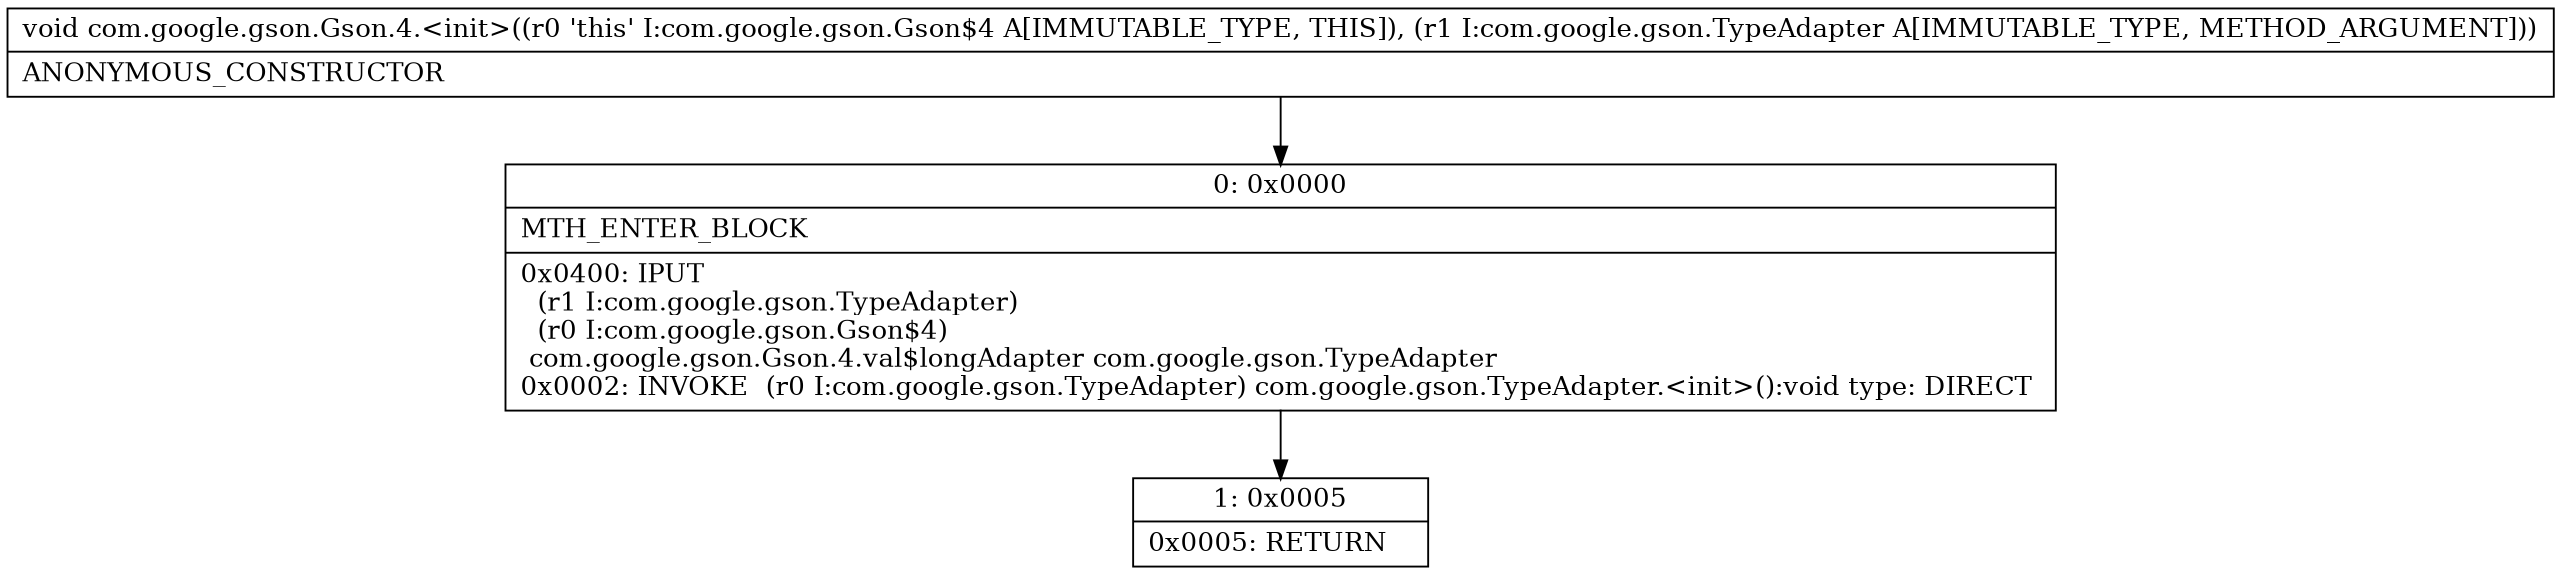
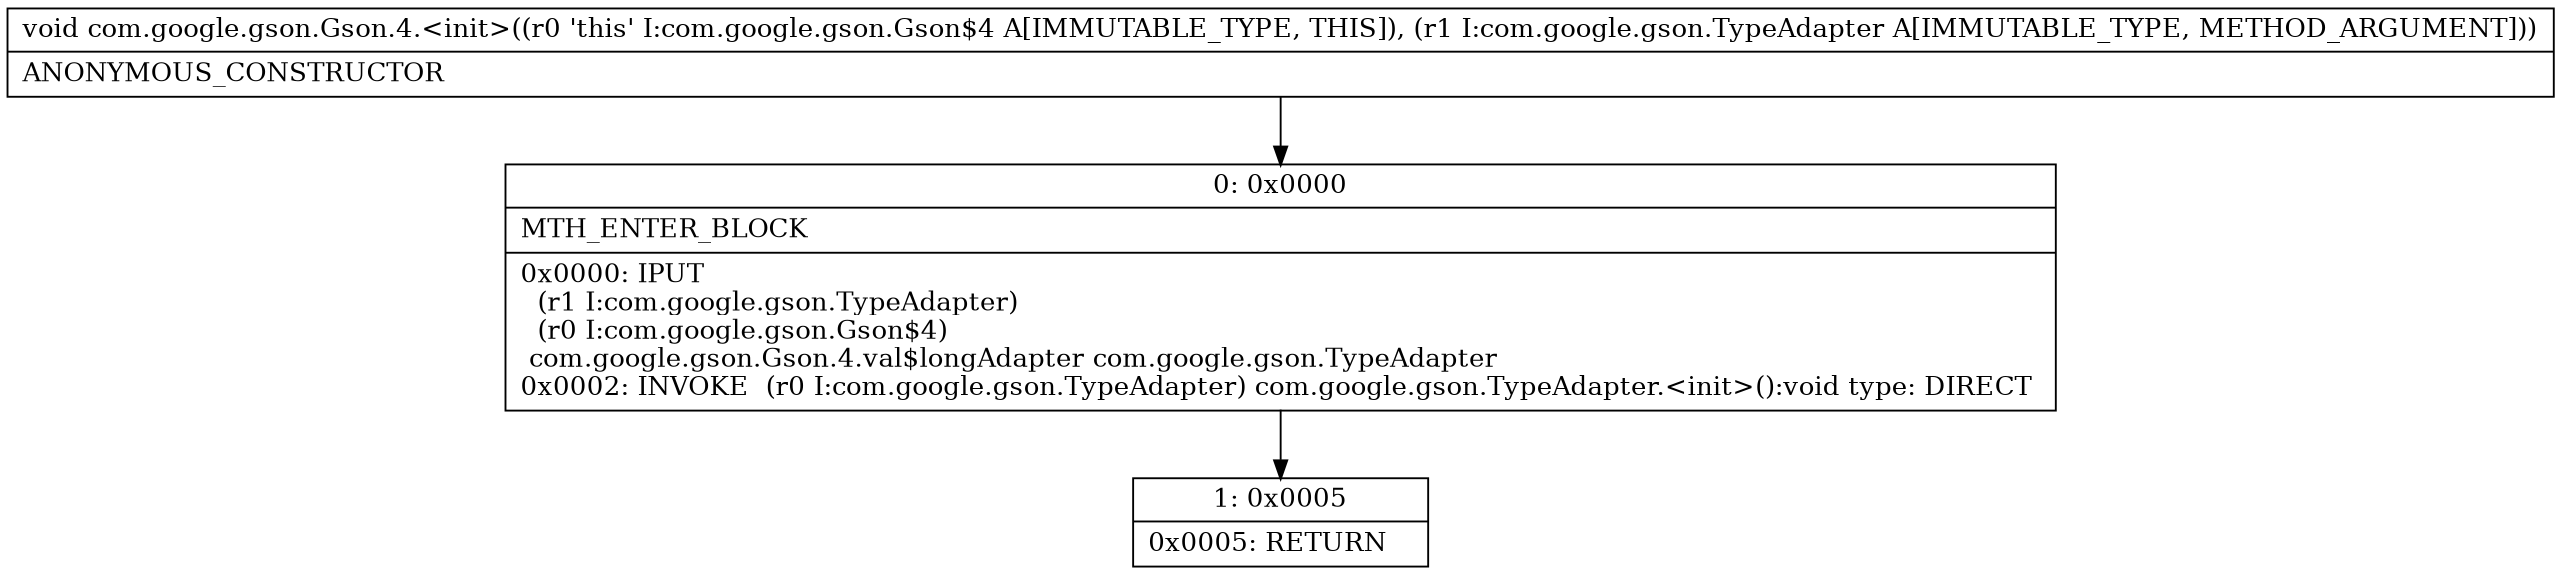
(621, 274) -> (621, 274)
